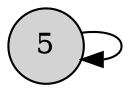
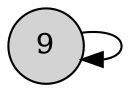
(46, 46) -> (46, 46)
